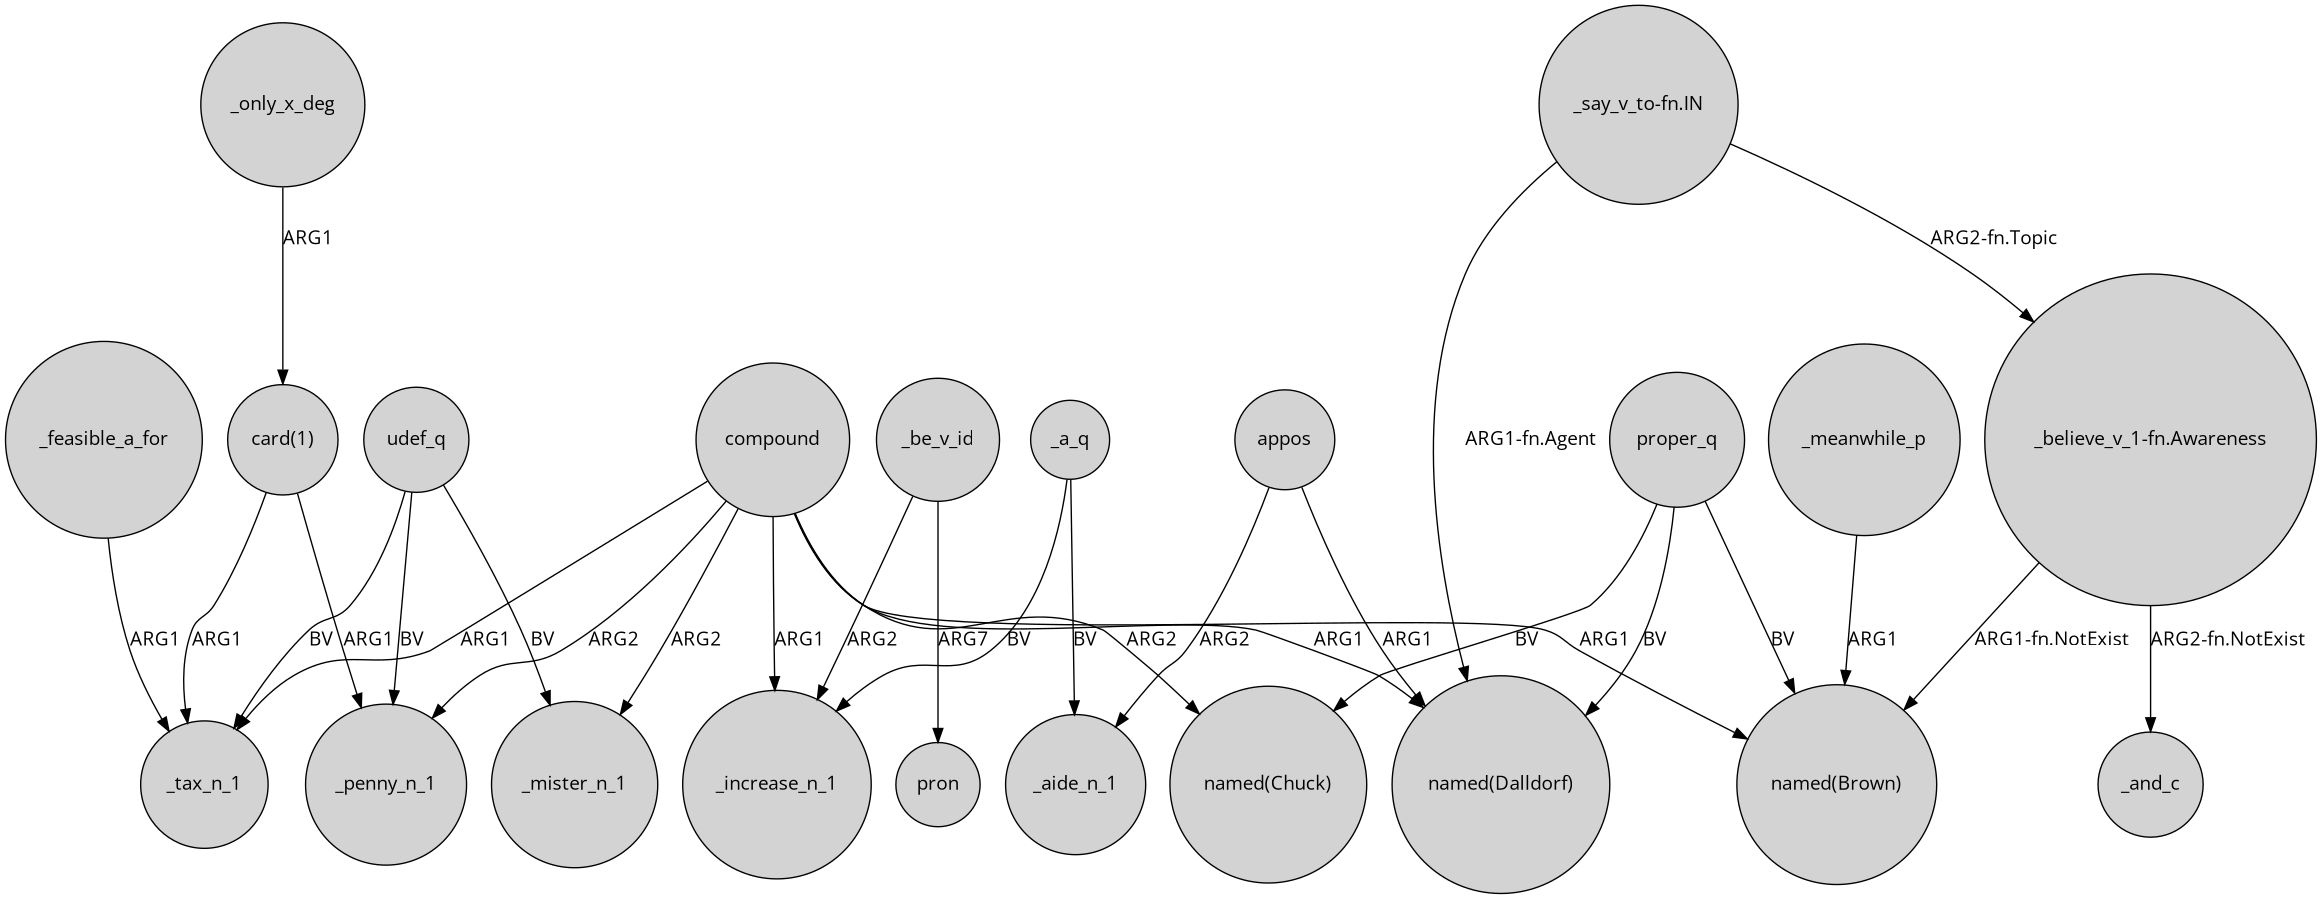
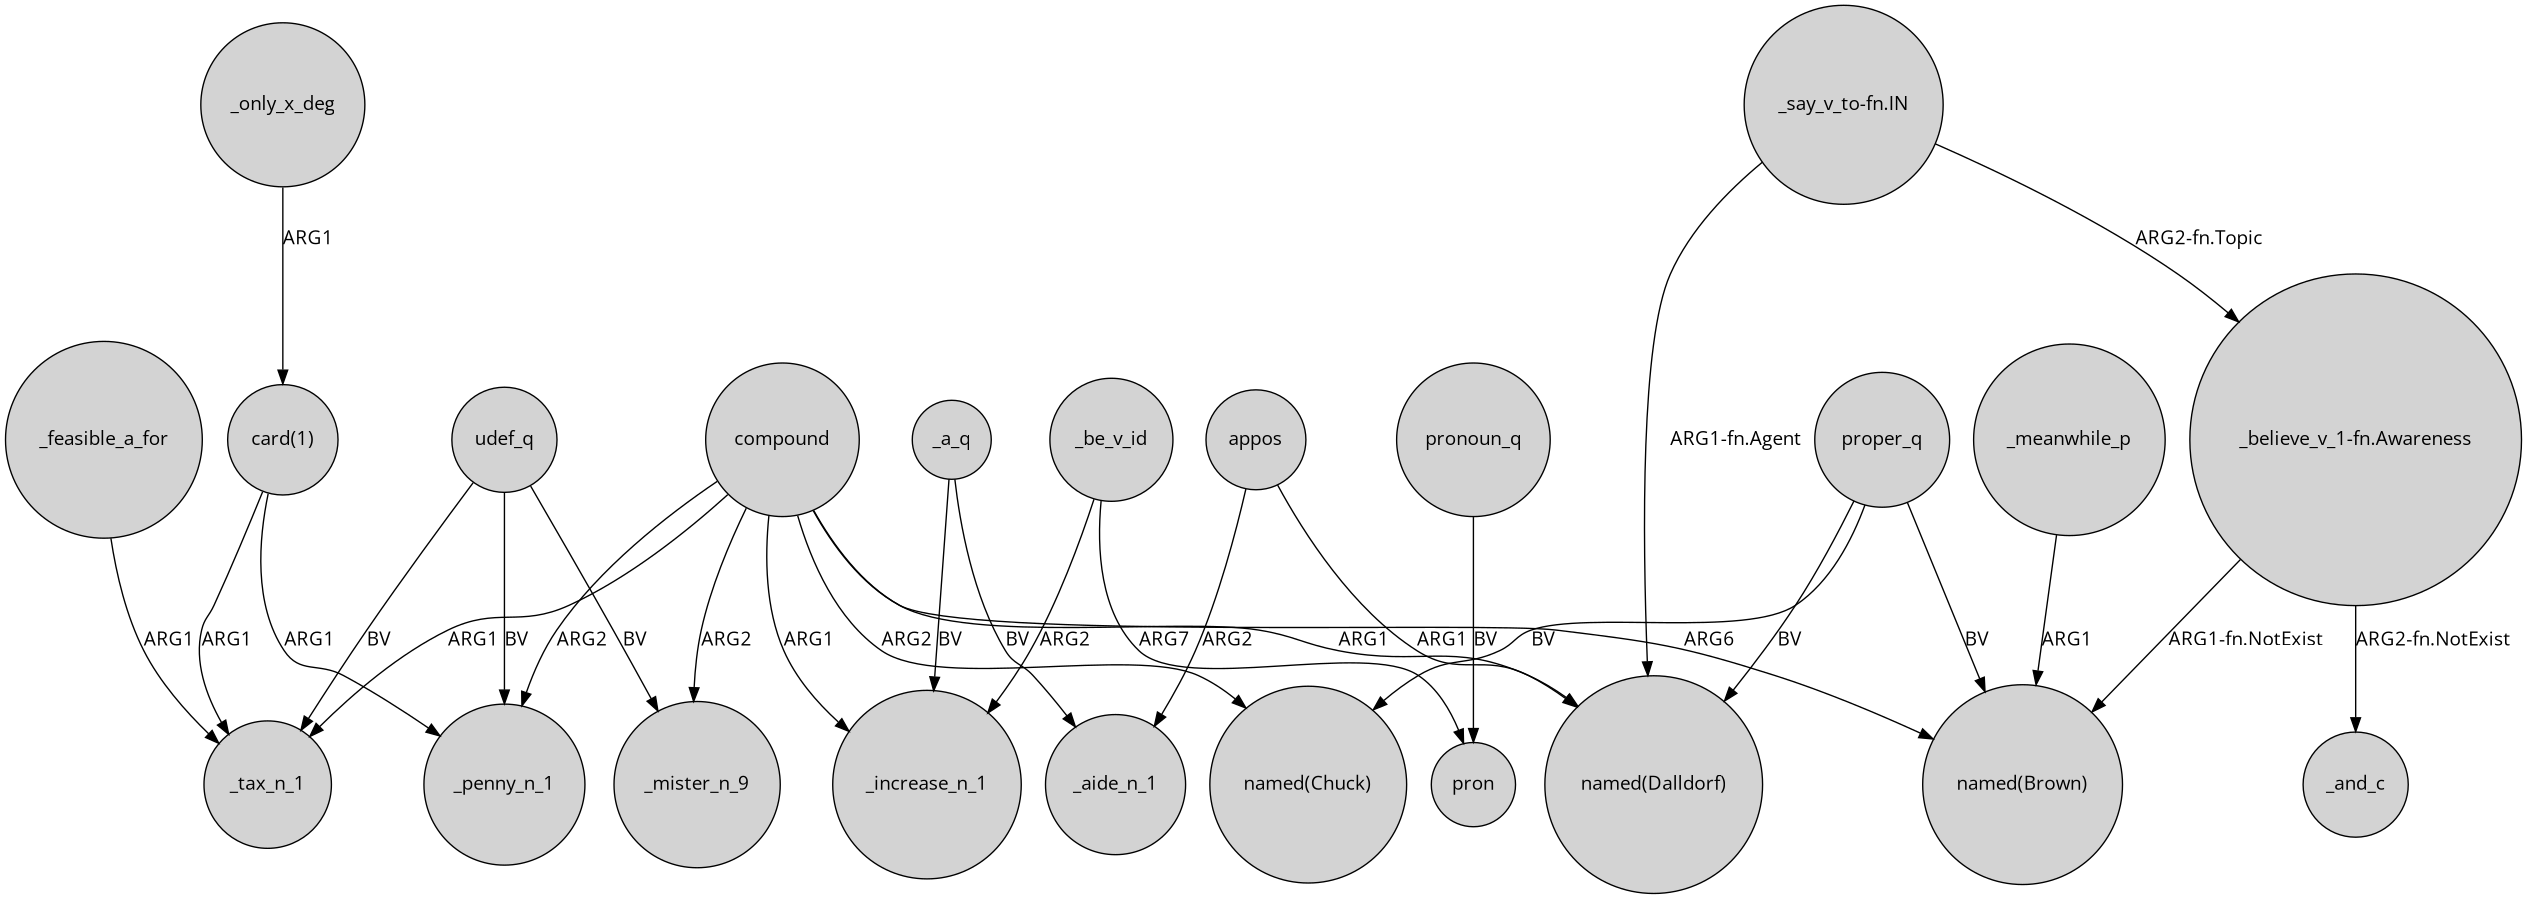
none -> (1473, 440)
(1605, 640) -> (1709, 640)
(575, 785) -> (697, 785)
